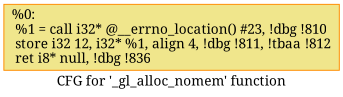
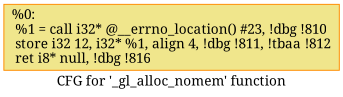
(81, 59) -> (81, 59)
